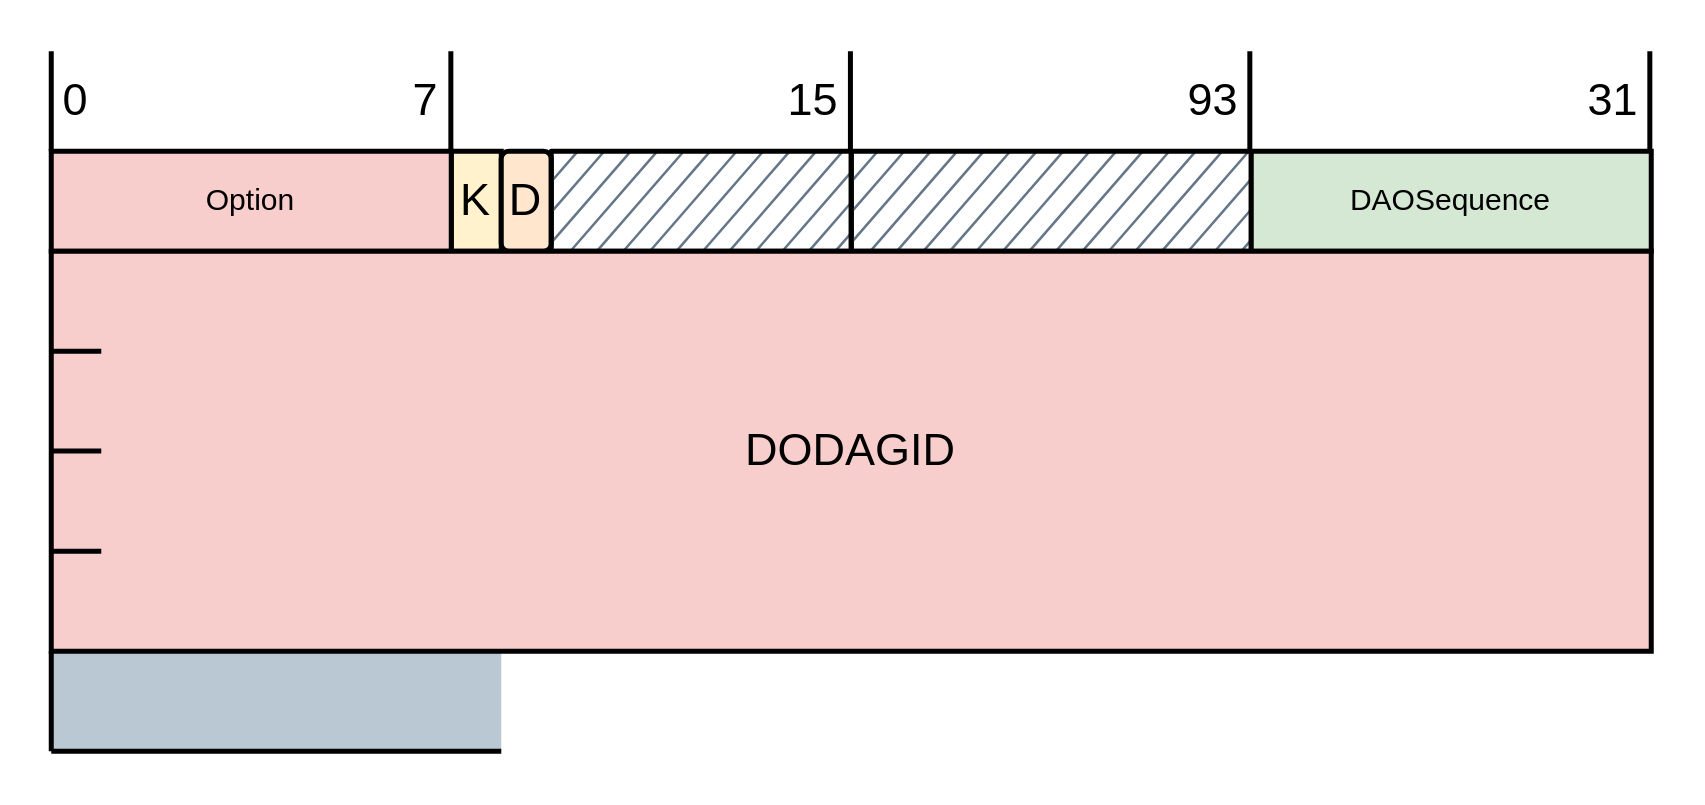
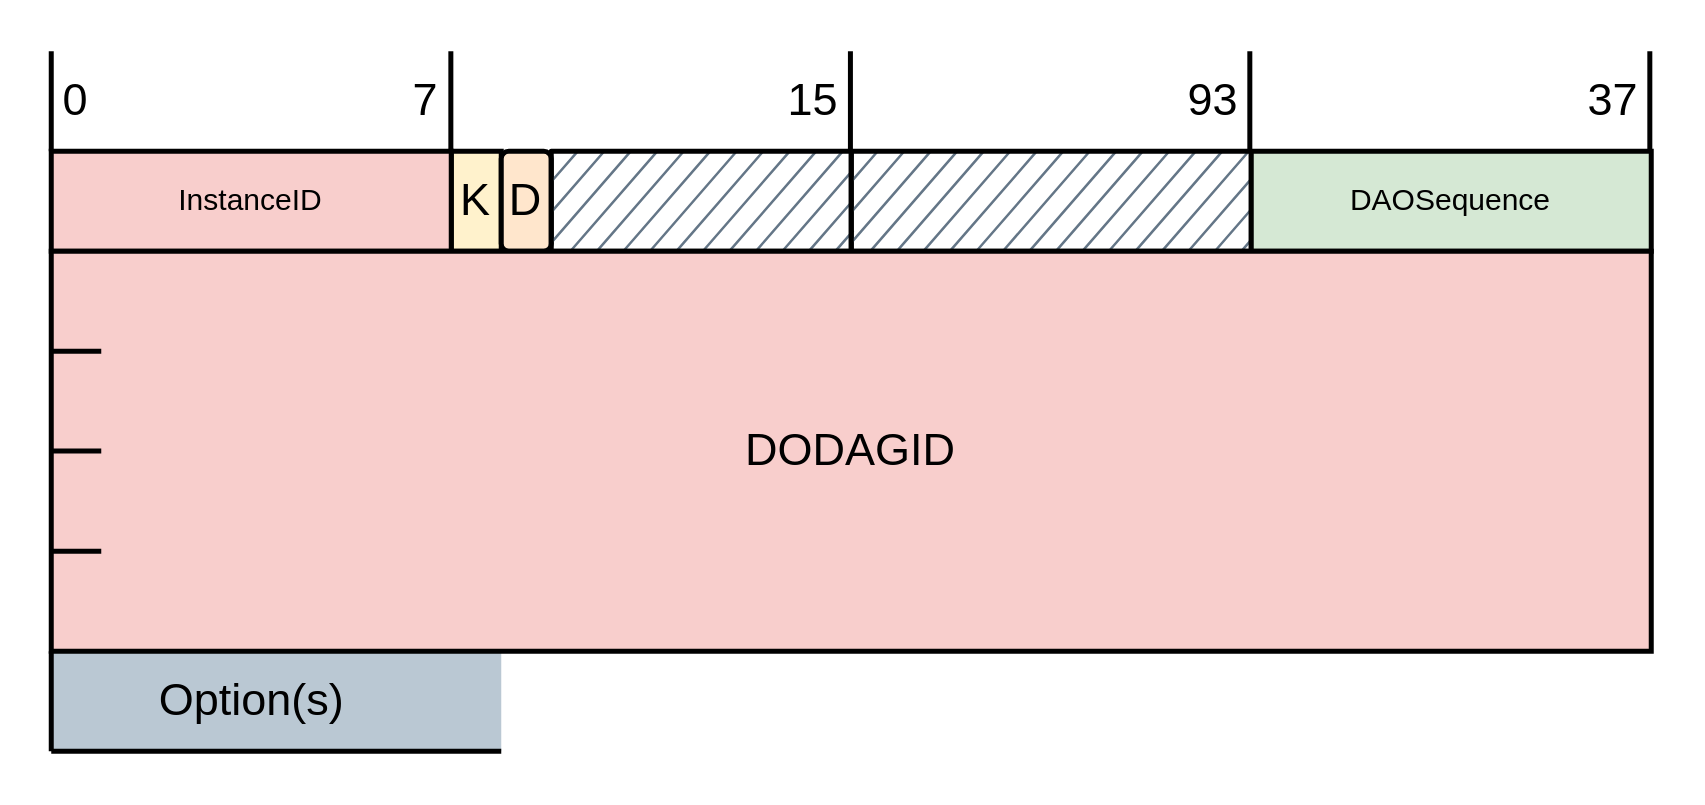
(1614, 101) -> (1614, 101)
(251, 201) -> (251, 201)
none -> (251, 701)
